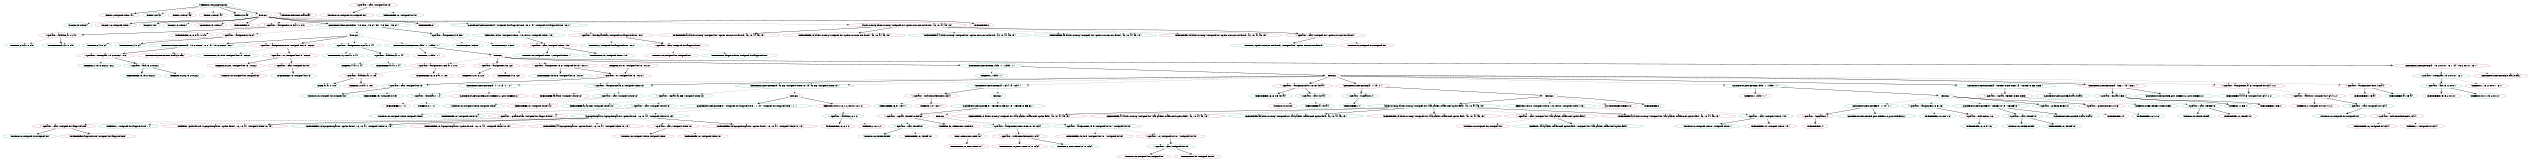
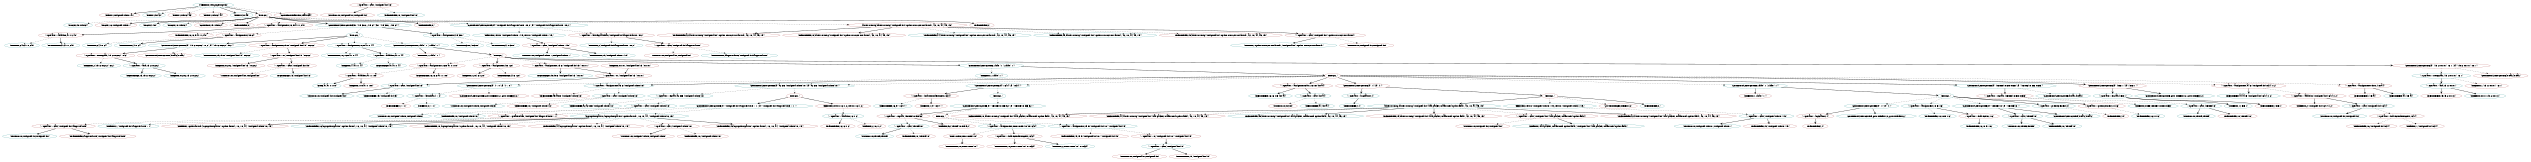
(296, 15) -> (296, 15)
(956, 126) -> (954, 126)
